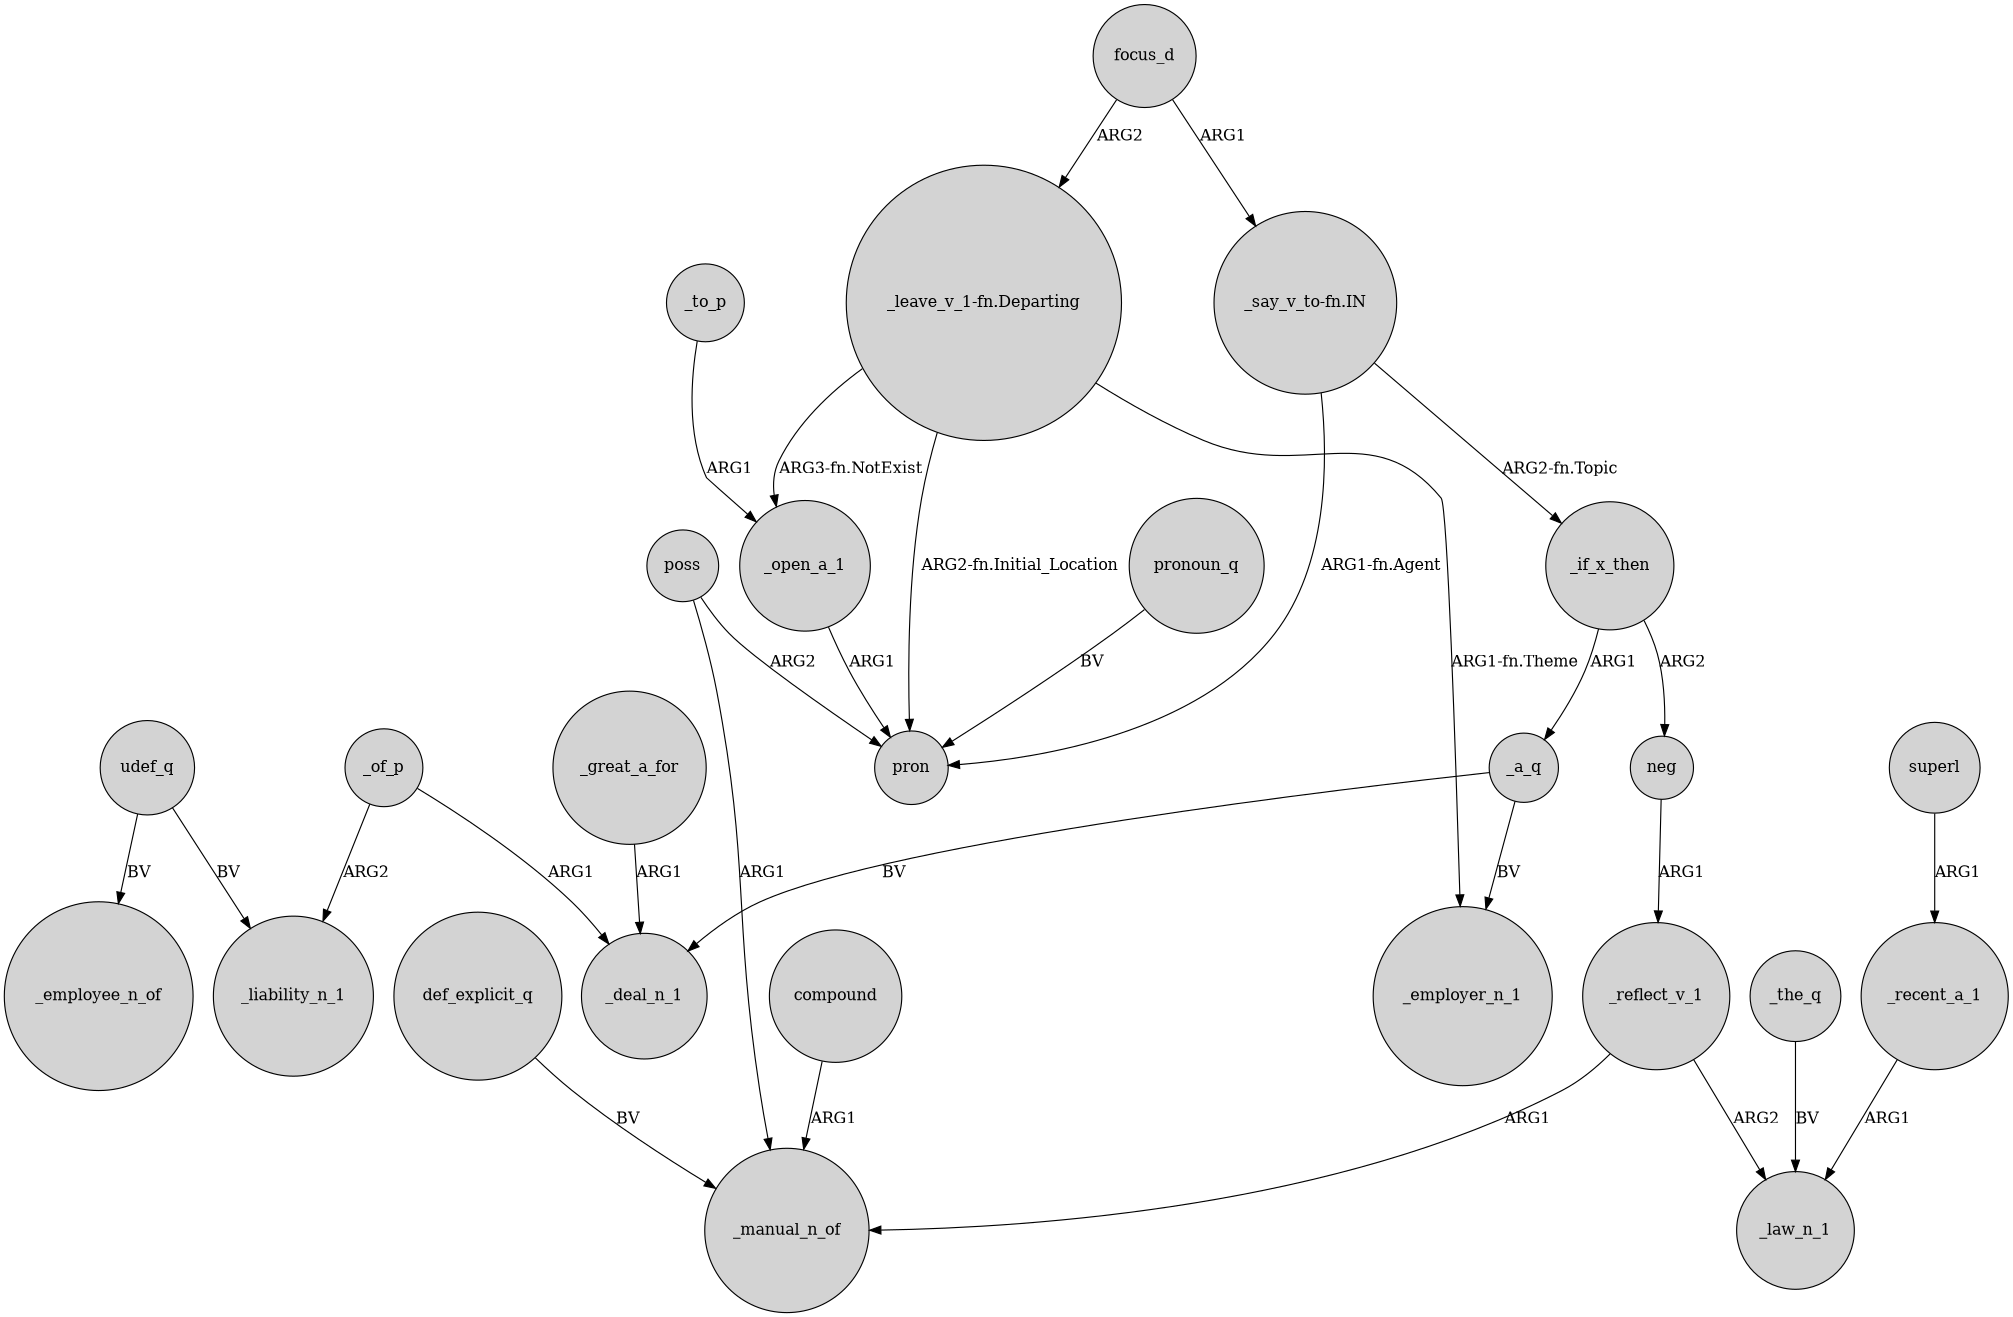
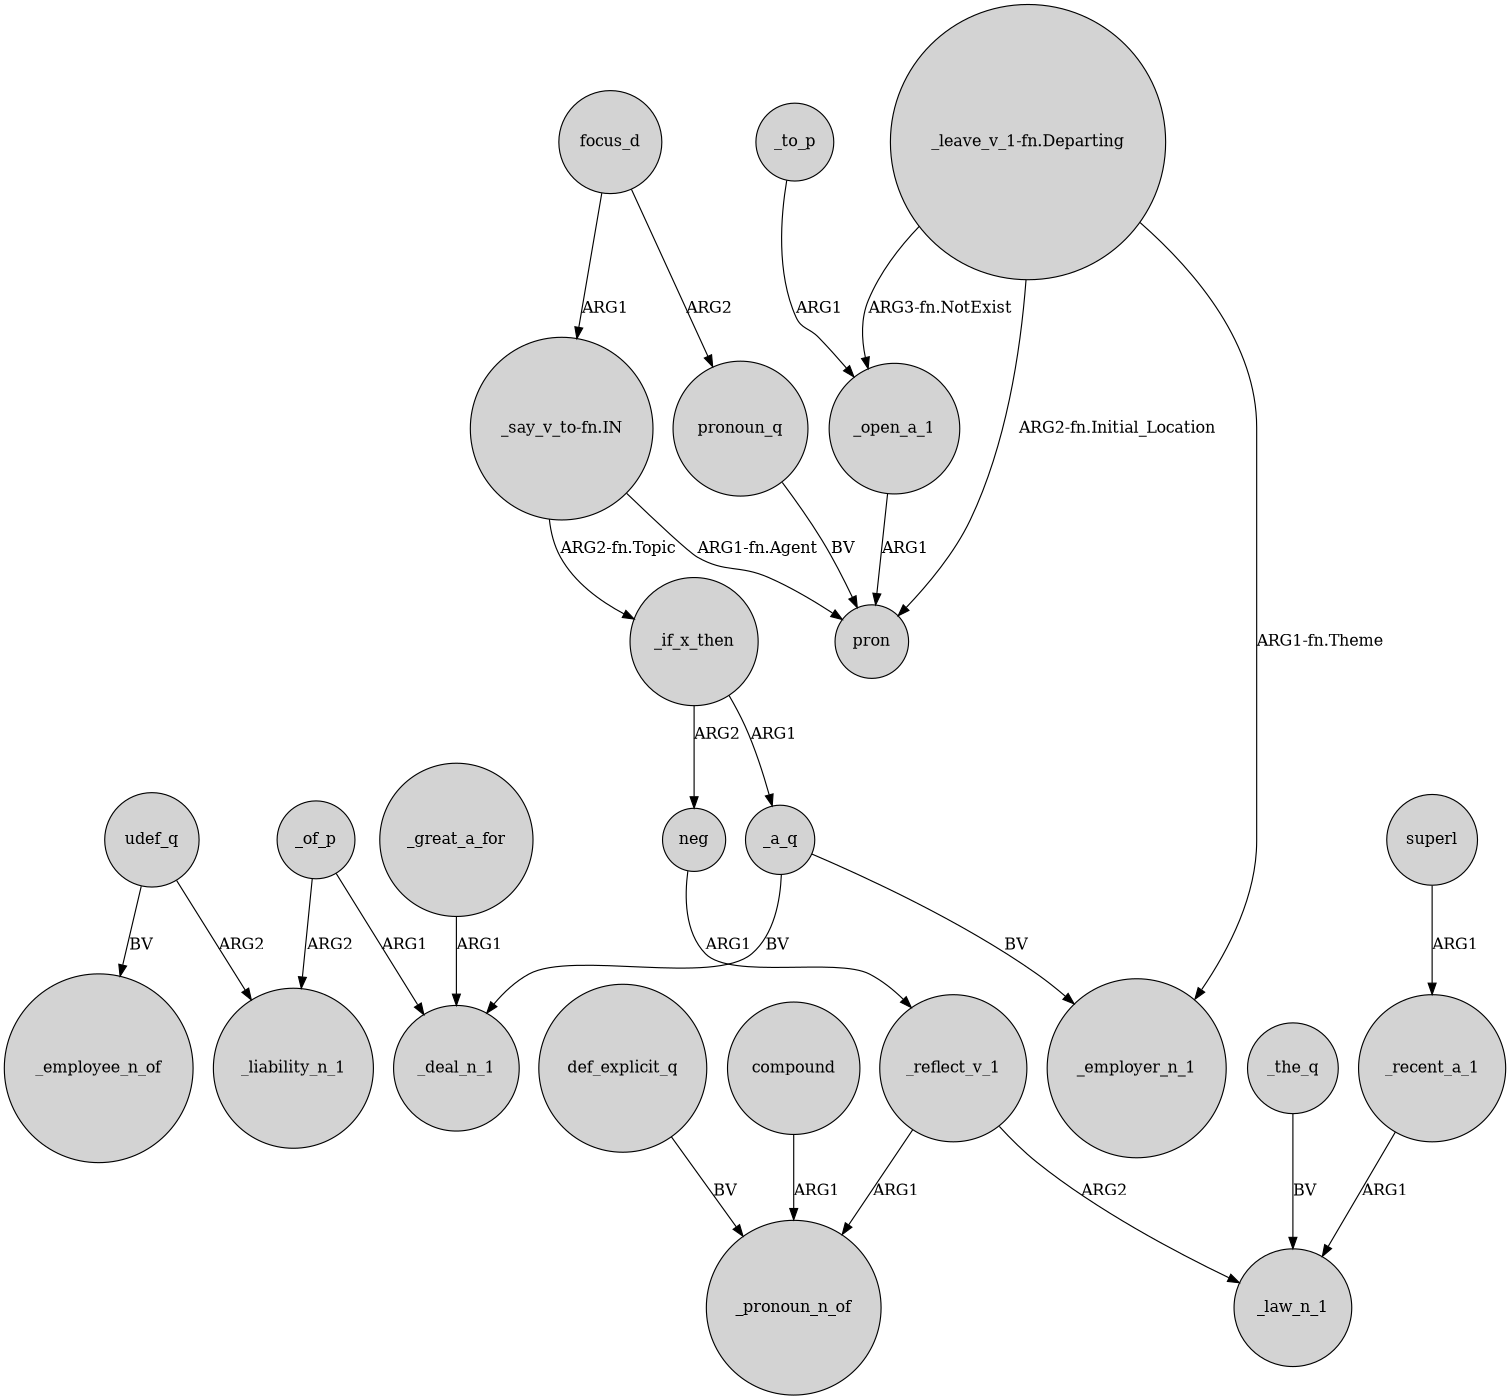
(1091, 139) -> (670, 273)
(683, 566) -> none
(228, 873) -> (242, 945)
(787, 1230) -> (794, 1308)
